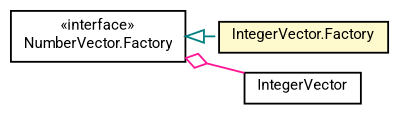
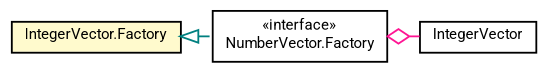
(211, 36) -> (205, 36)
